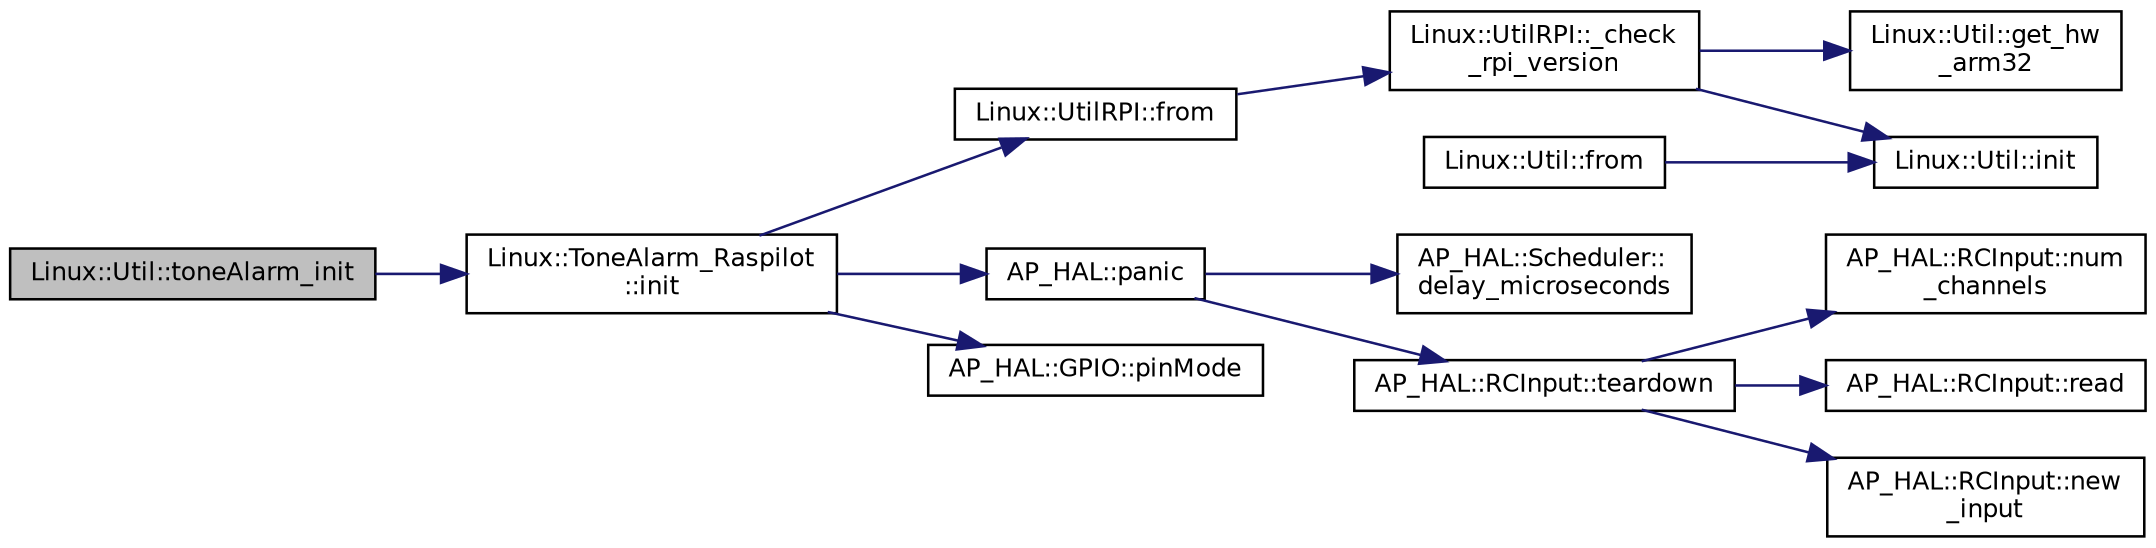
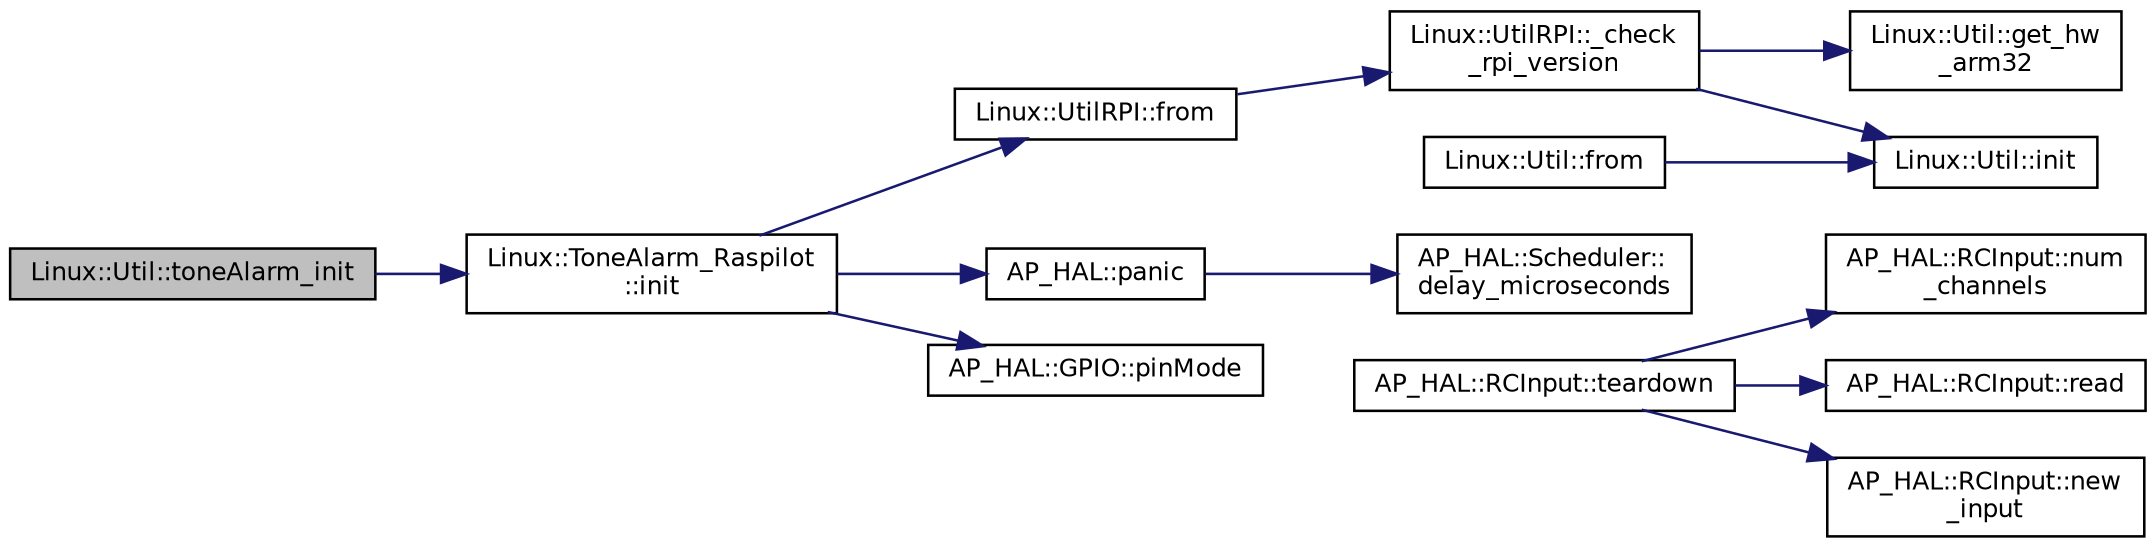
(1307, 327) -> none
